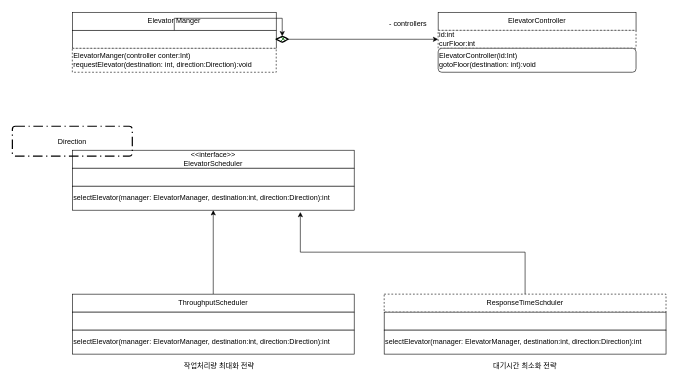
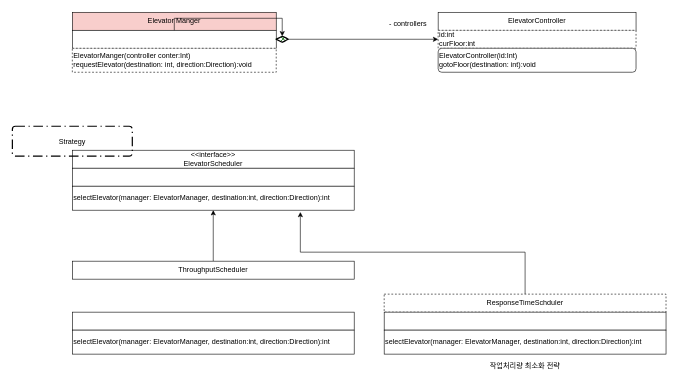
(174, 21) -> (174, 21)
(72, 142) -> (72, 142)
(213, 303) -> (213, 270)
(219, 366) -> none
(525, 366) -> (525, 366)
